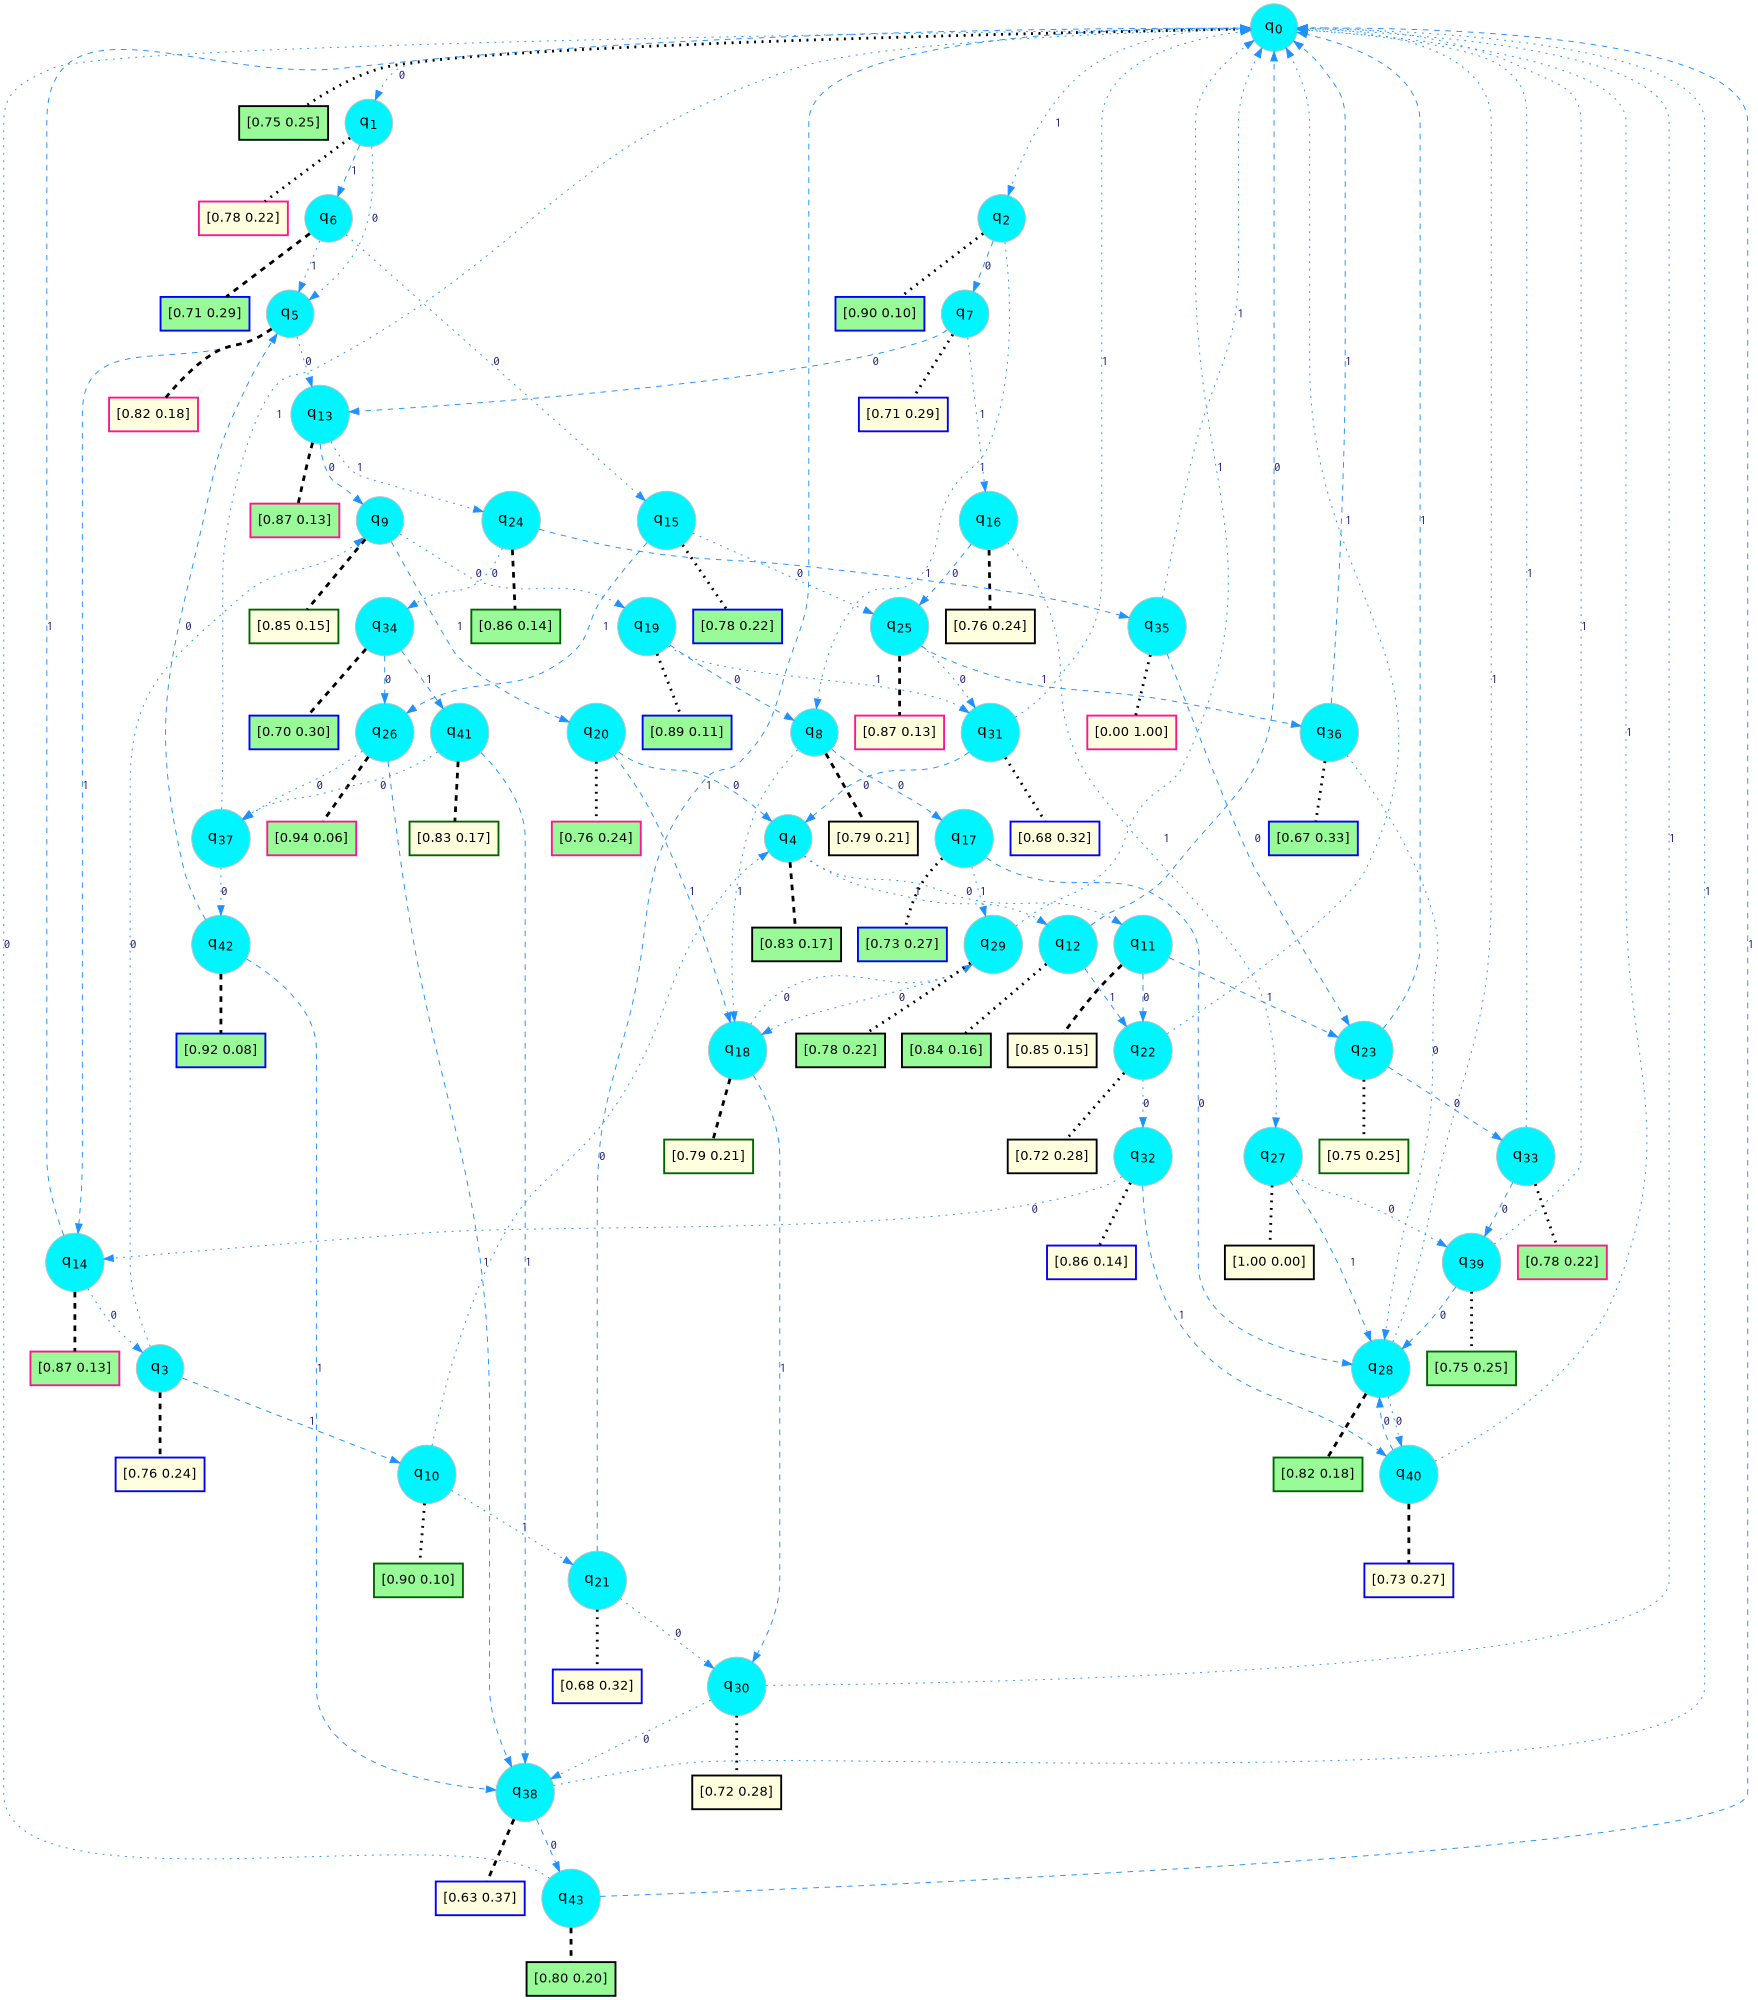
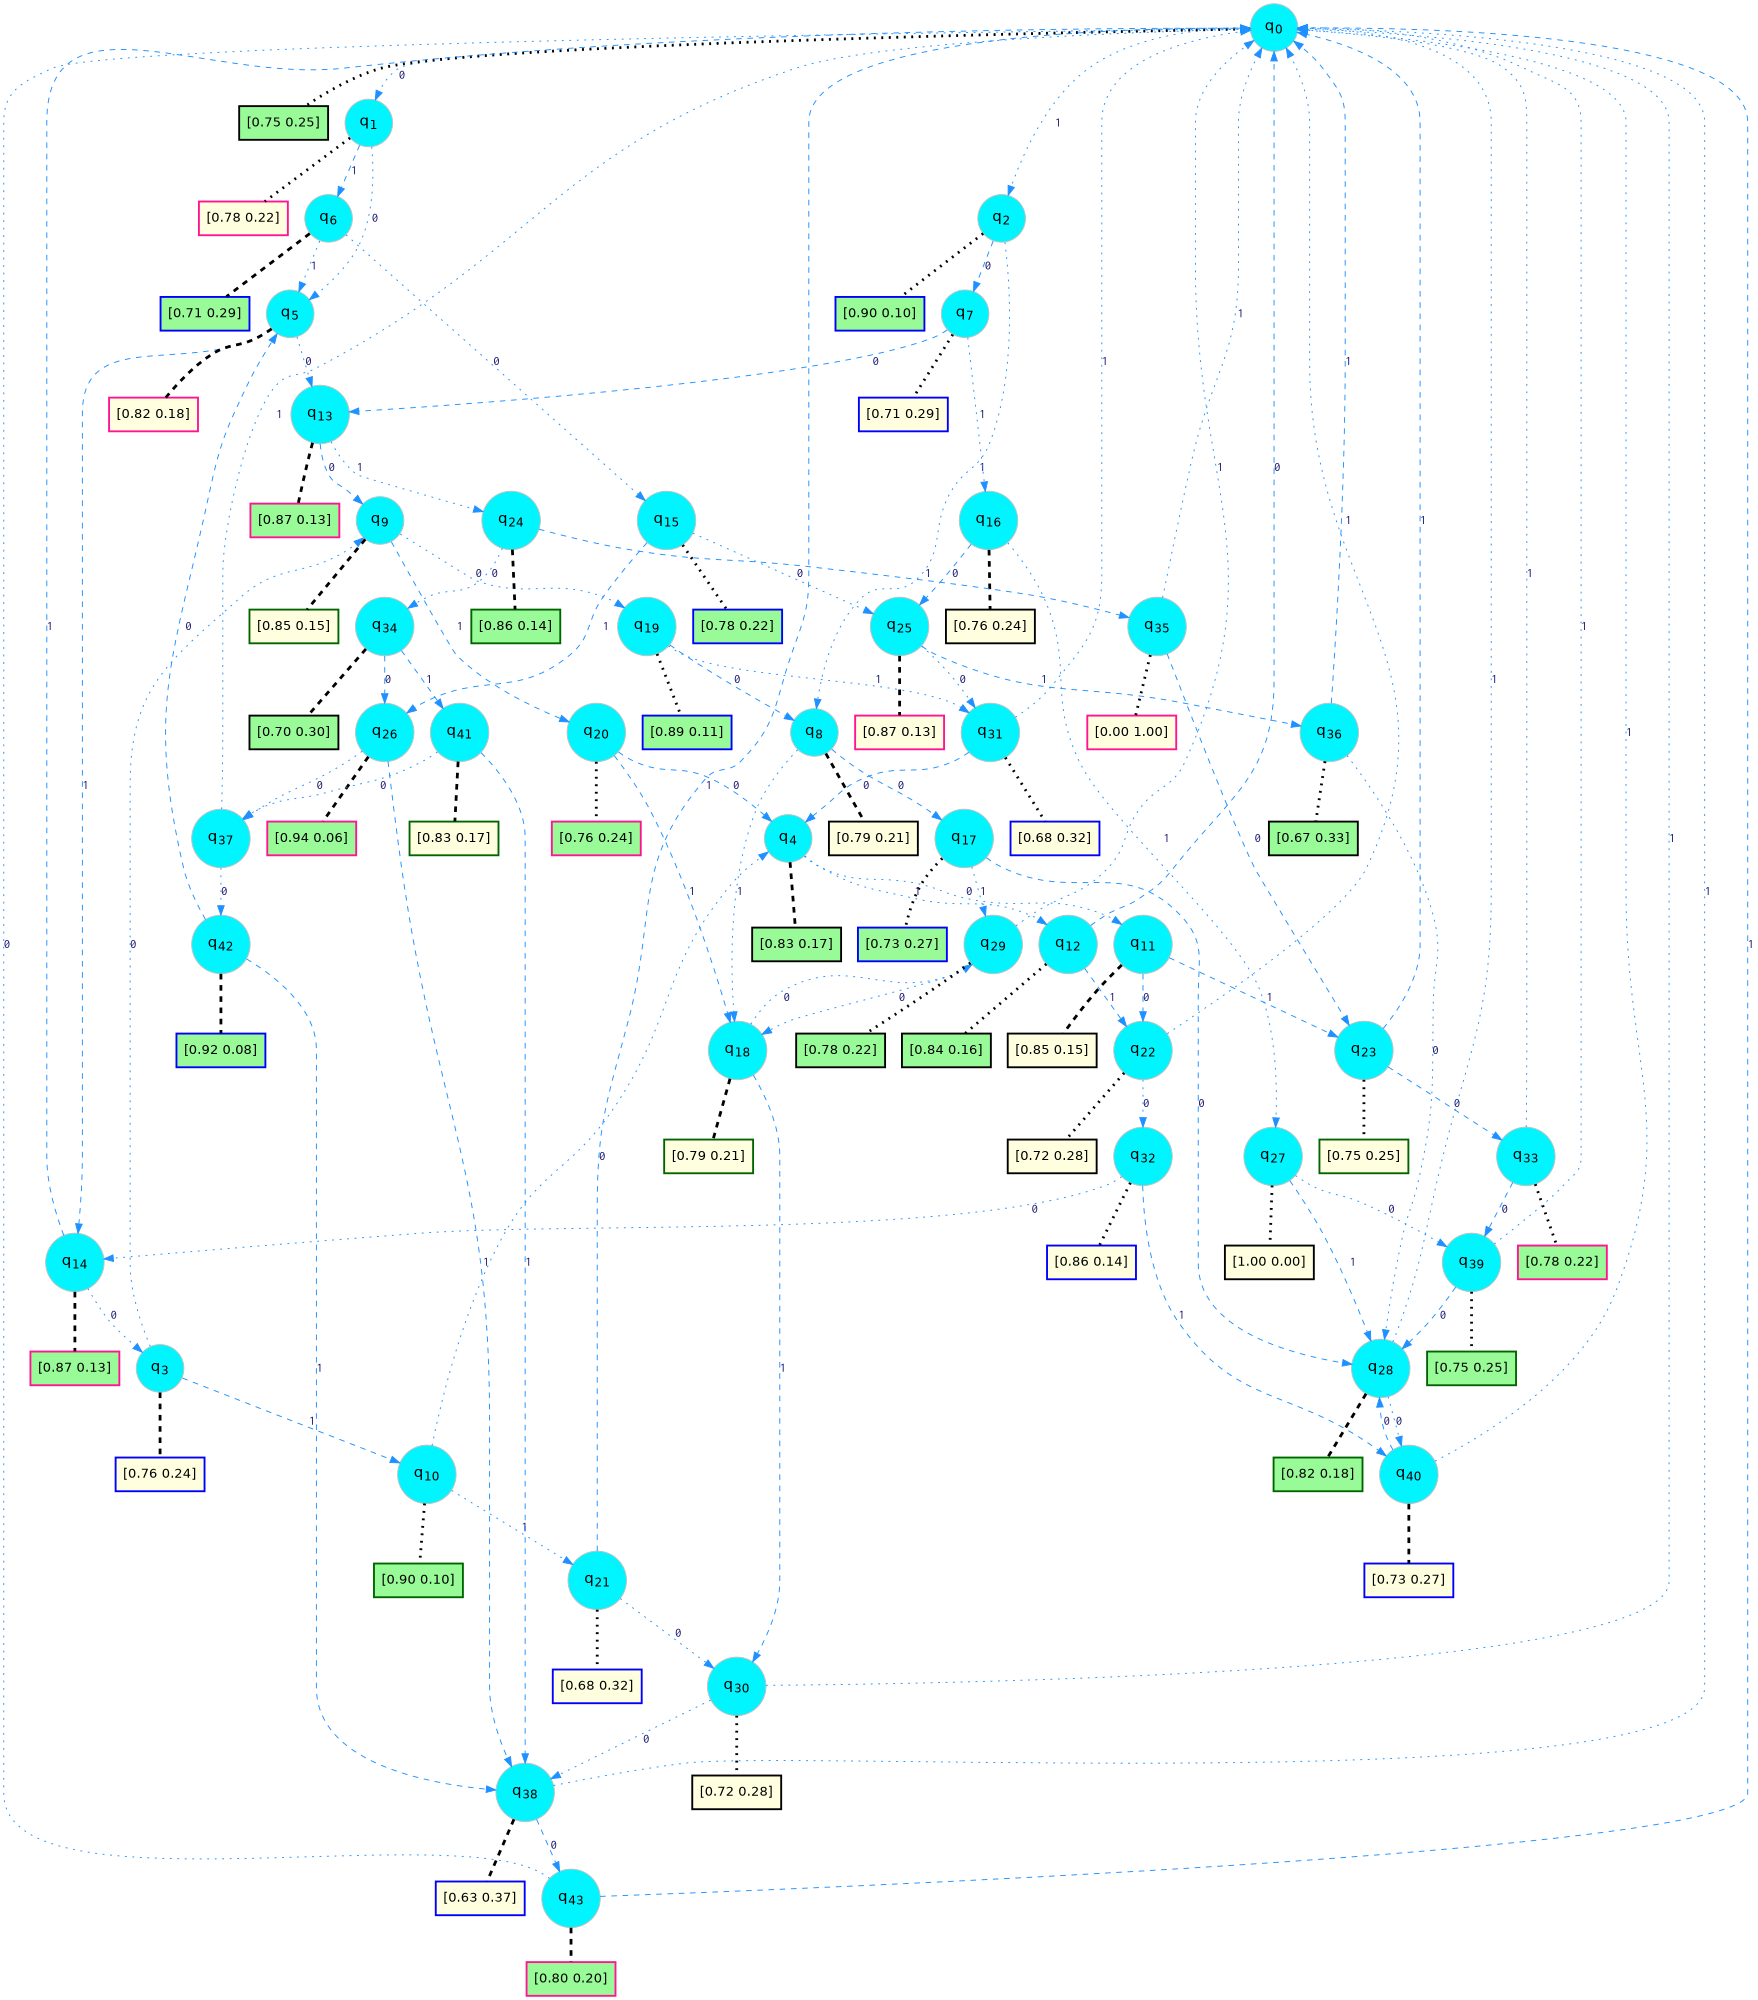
(294, 732) -> (294, 732)
(1313, 838) -> (1313, 838)
(571, 1979) -> (571, 1979)
